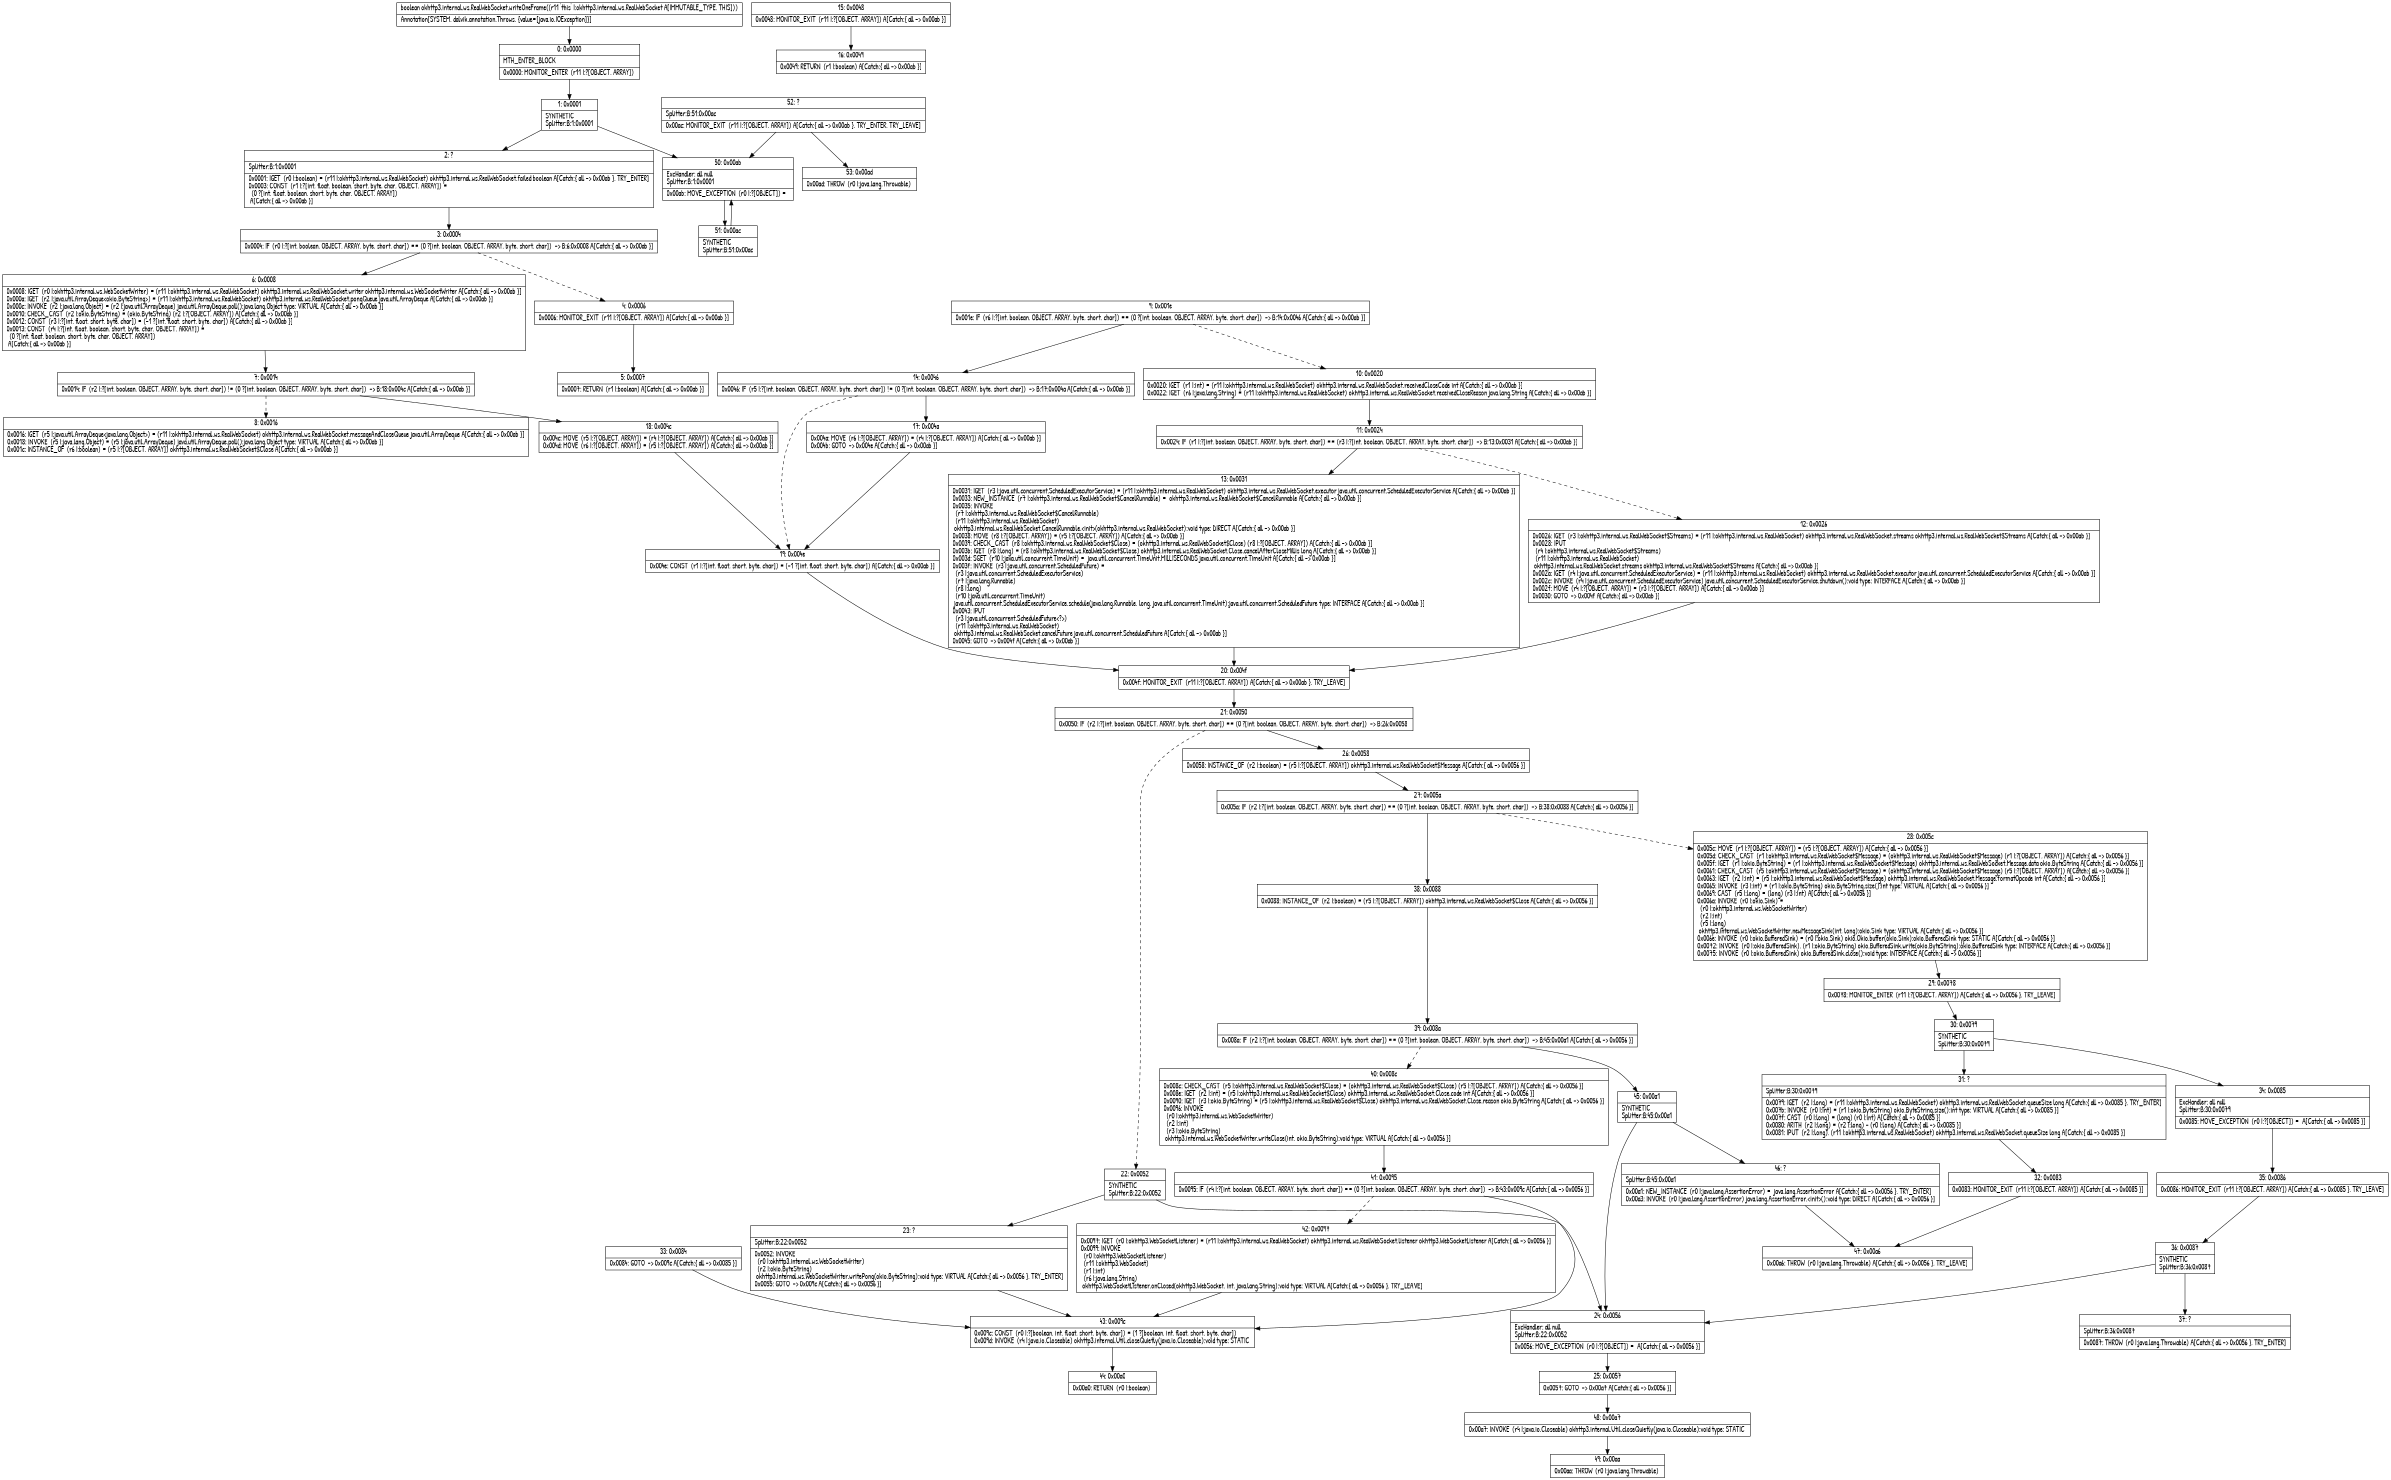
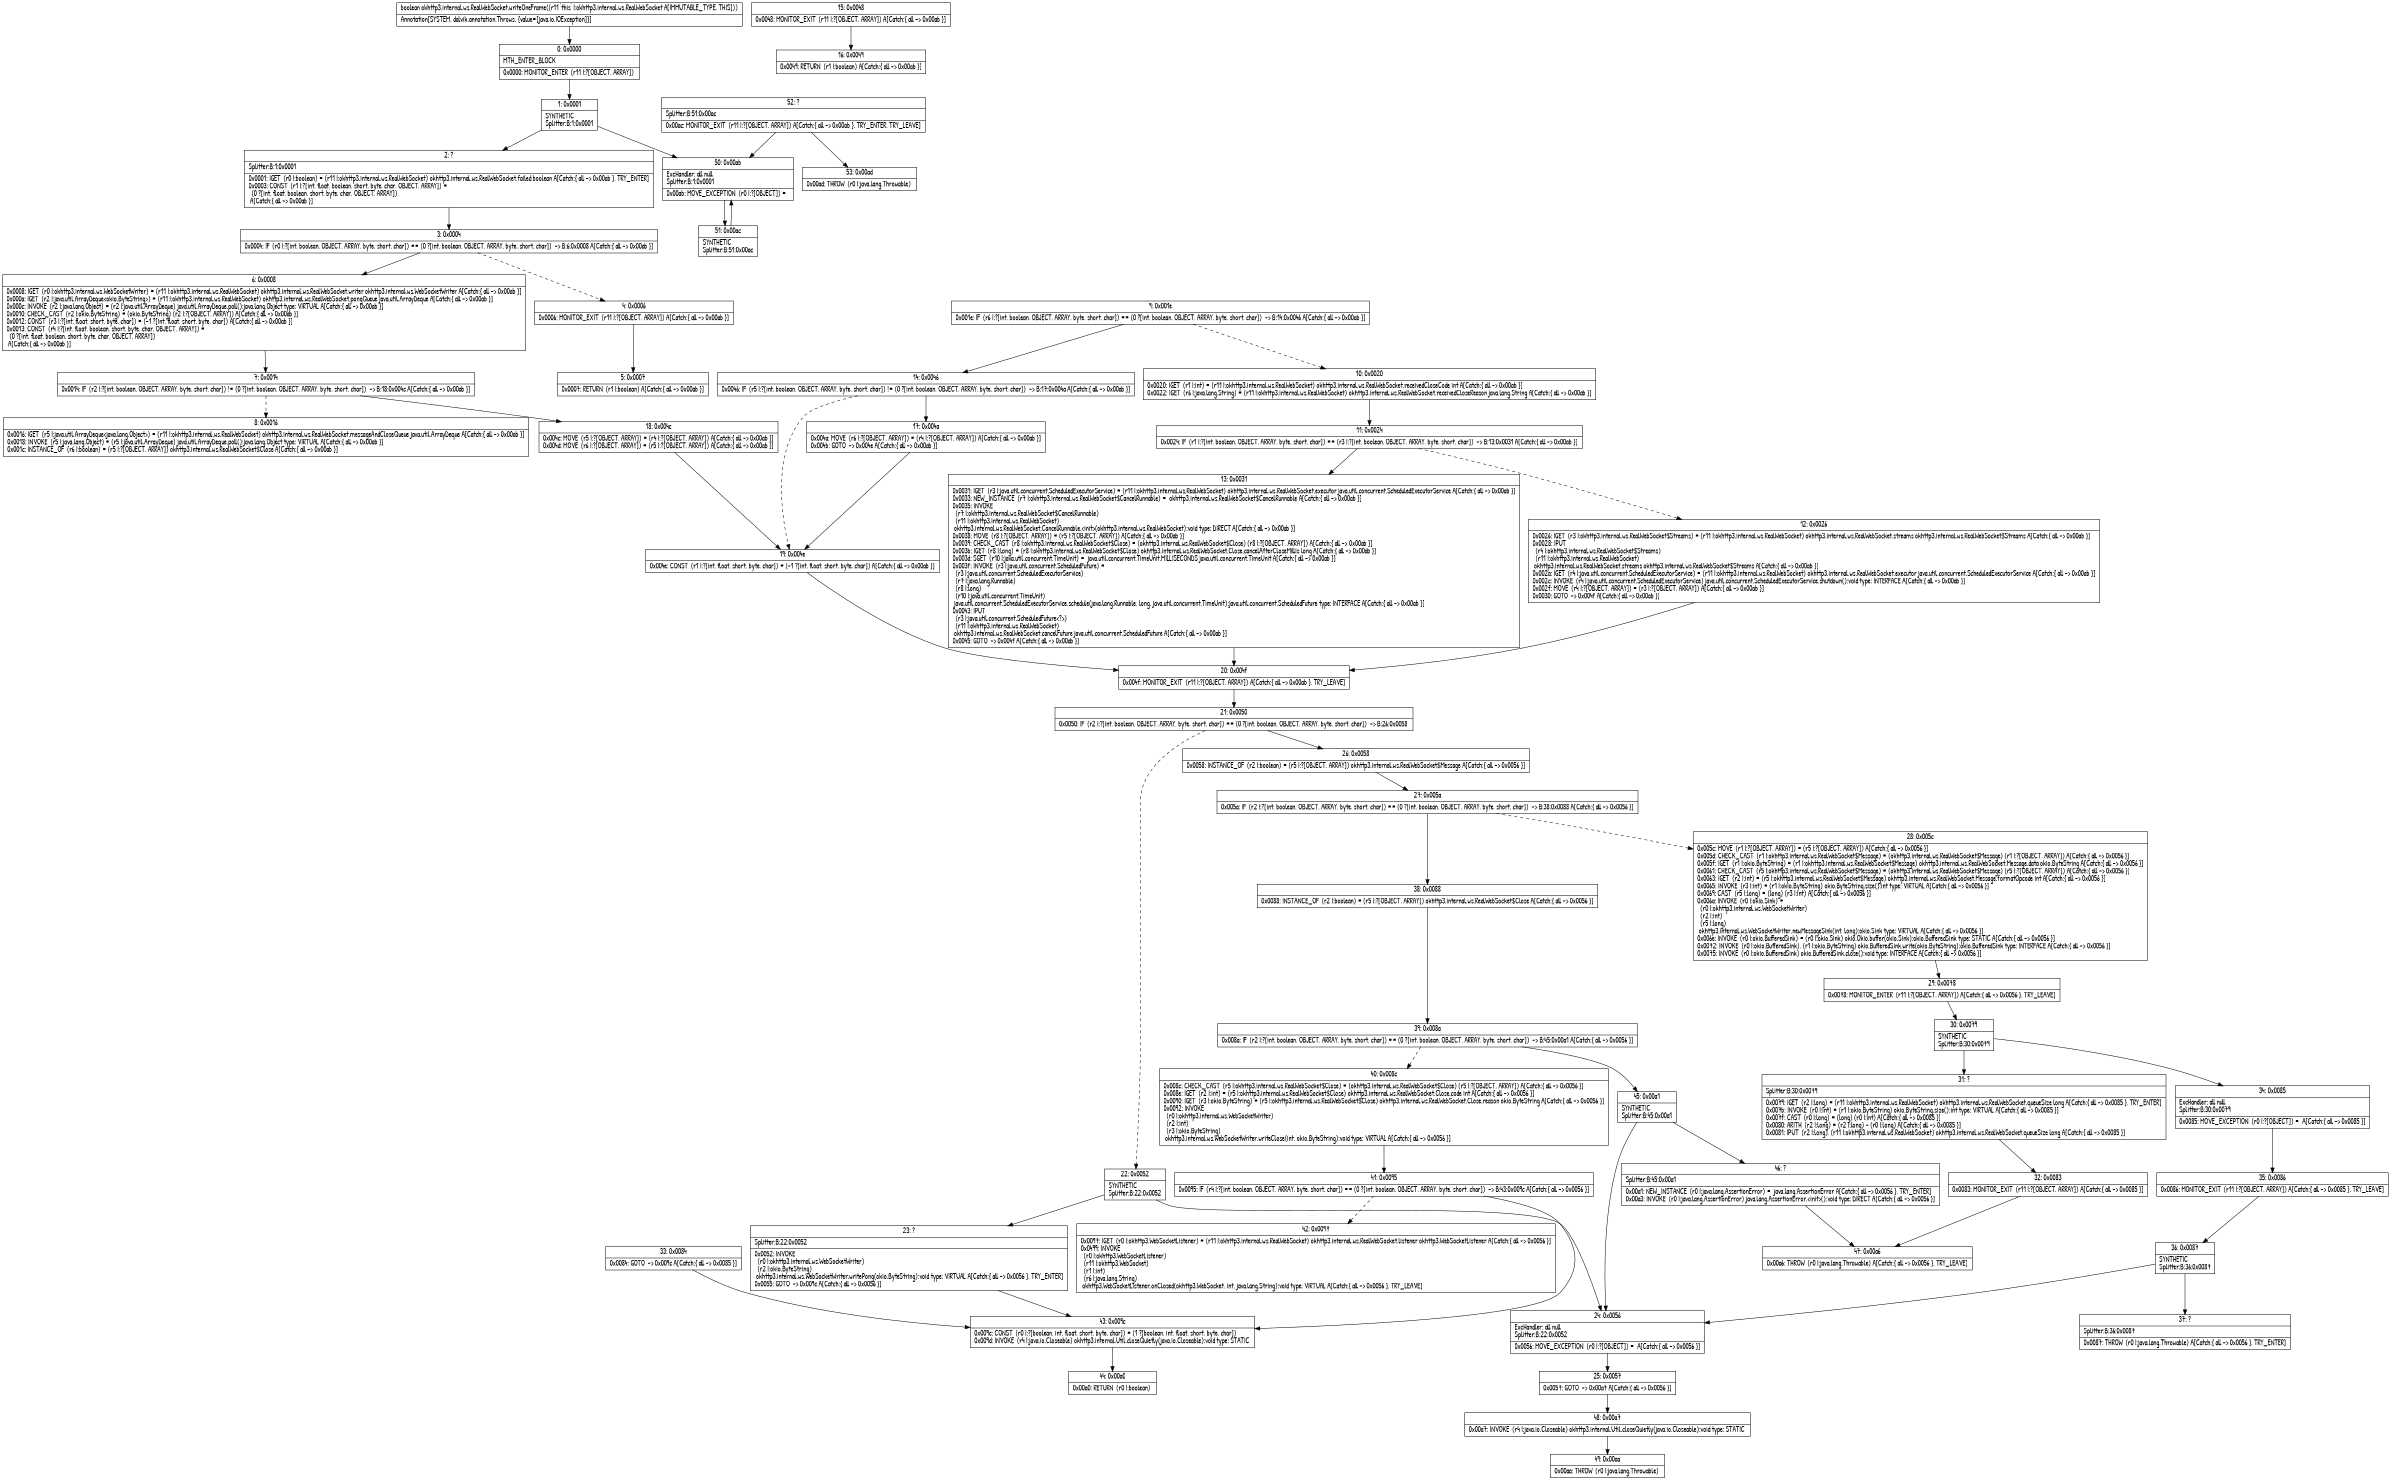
(1185, 1109) -> (1186, 1109)
(1102, 1249) -> (1102, 1249)
(1190, 1304) -> none
